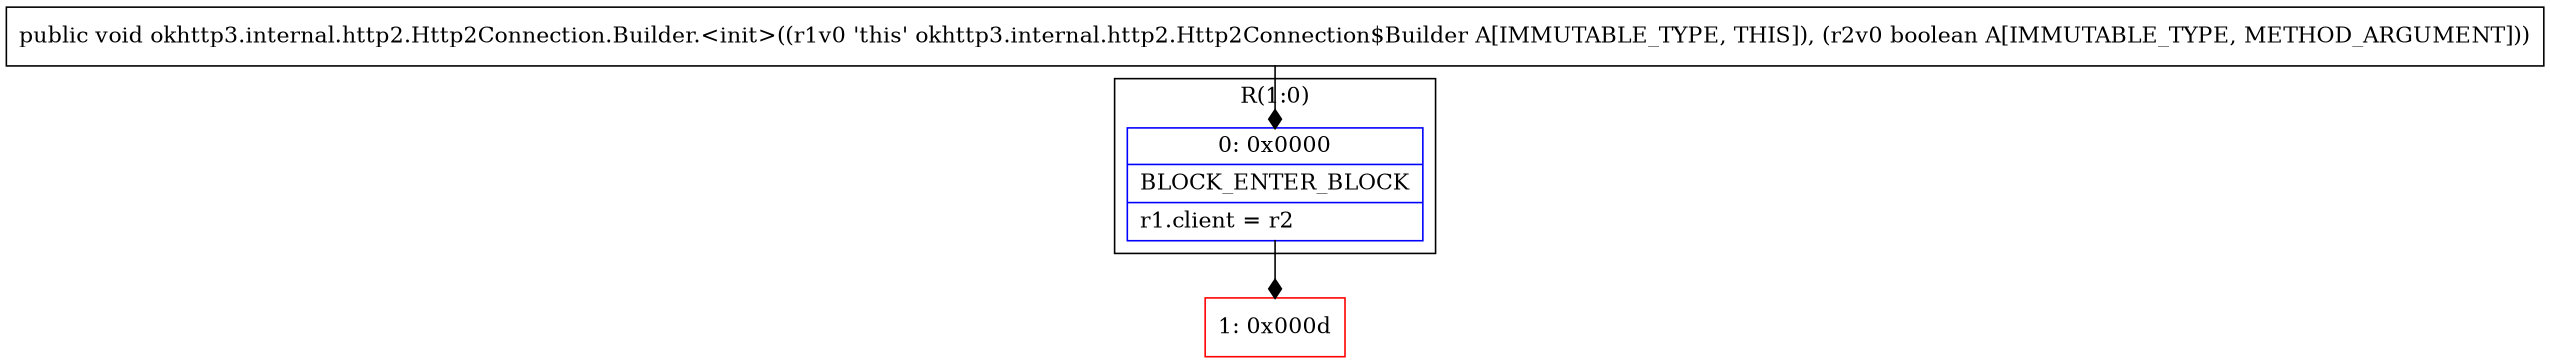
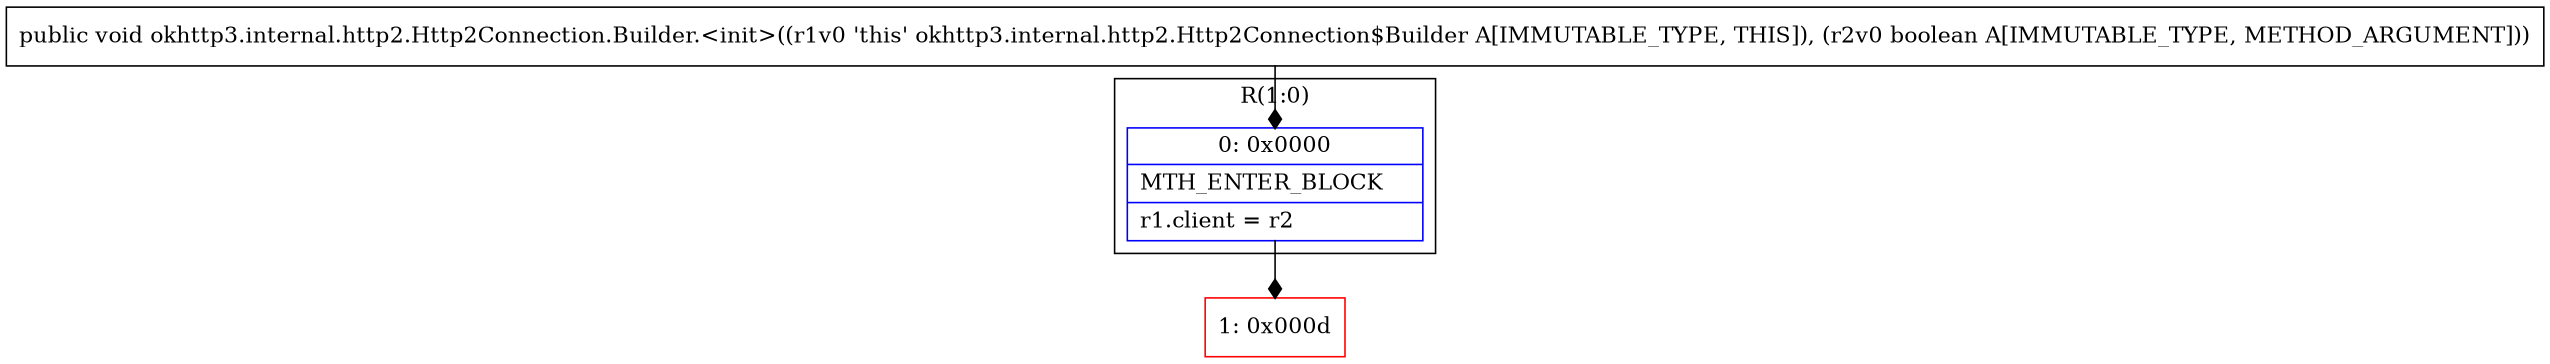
(1275, 183) -> (1262, 183)
